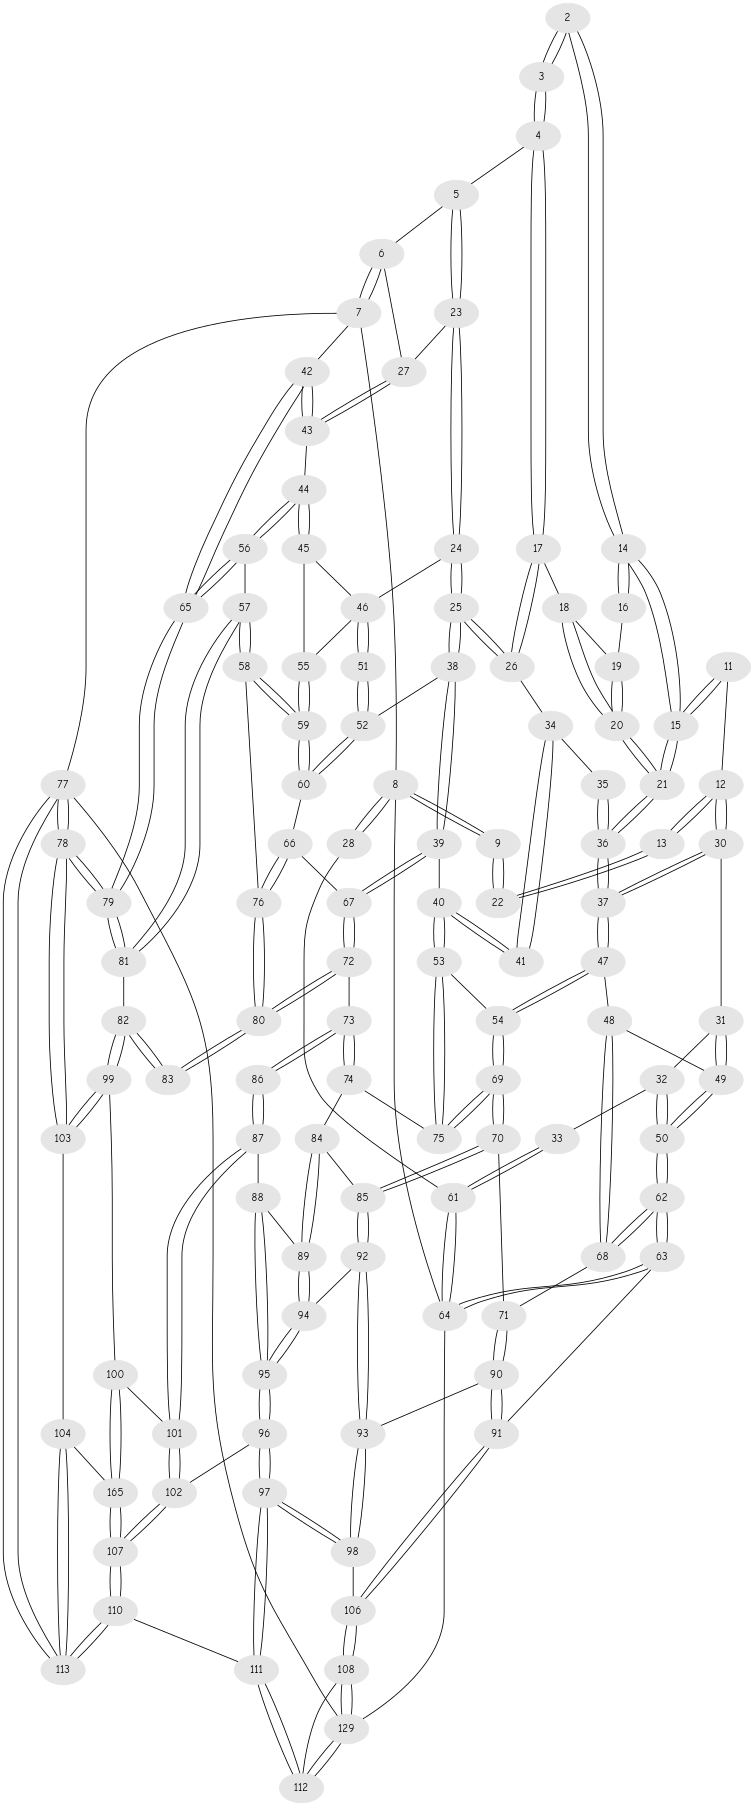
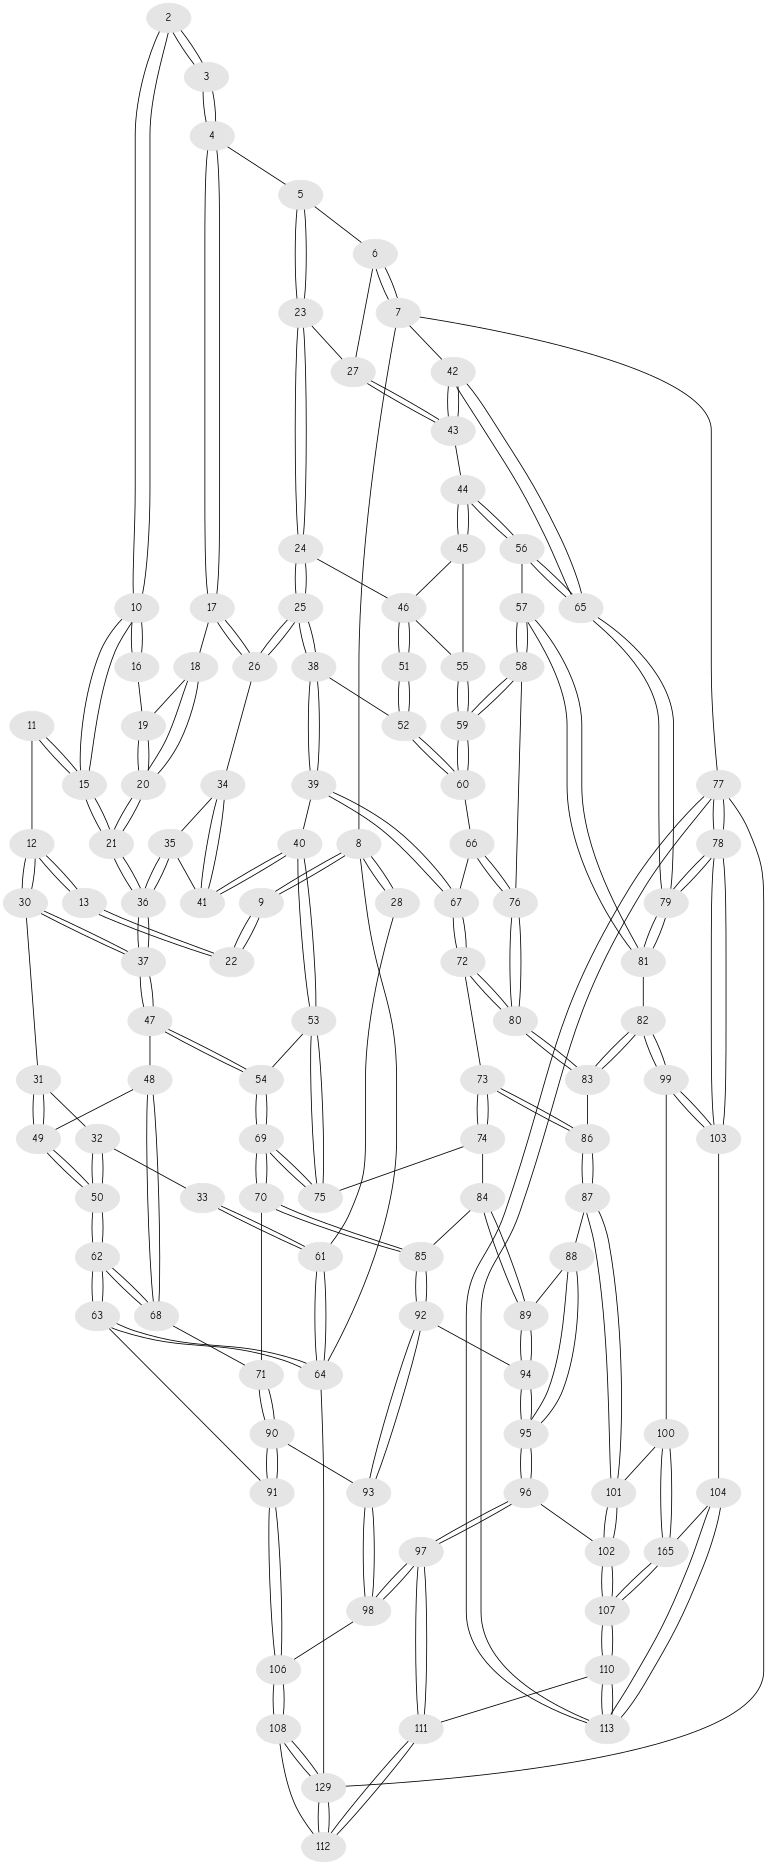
(624, 549) -> (137, 608)
none -> (186, 874)
none -> (588, 1110)
